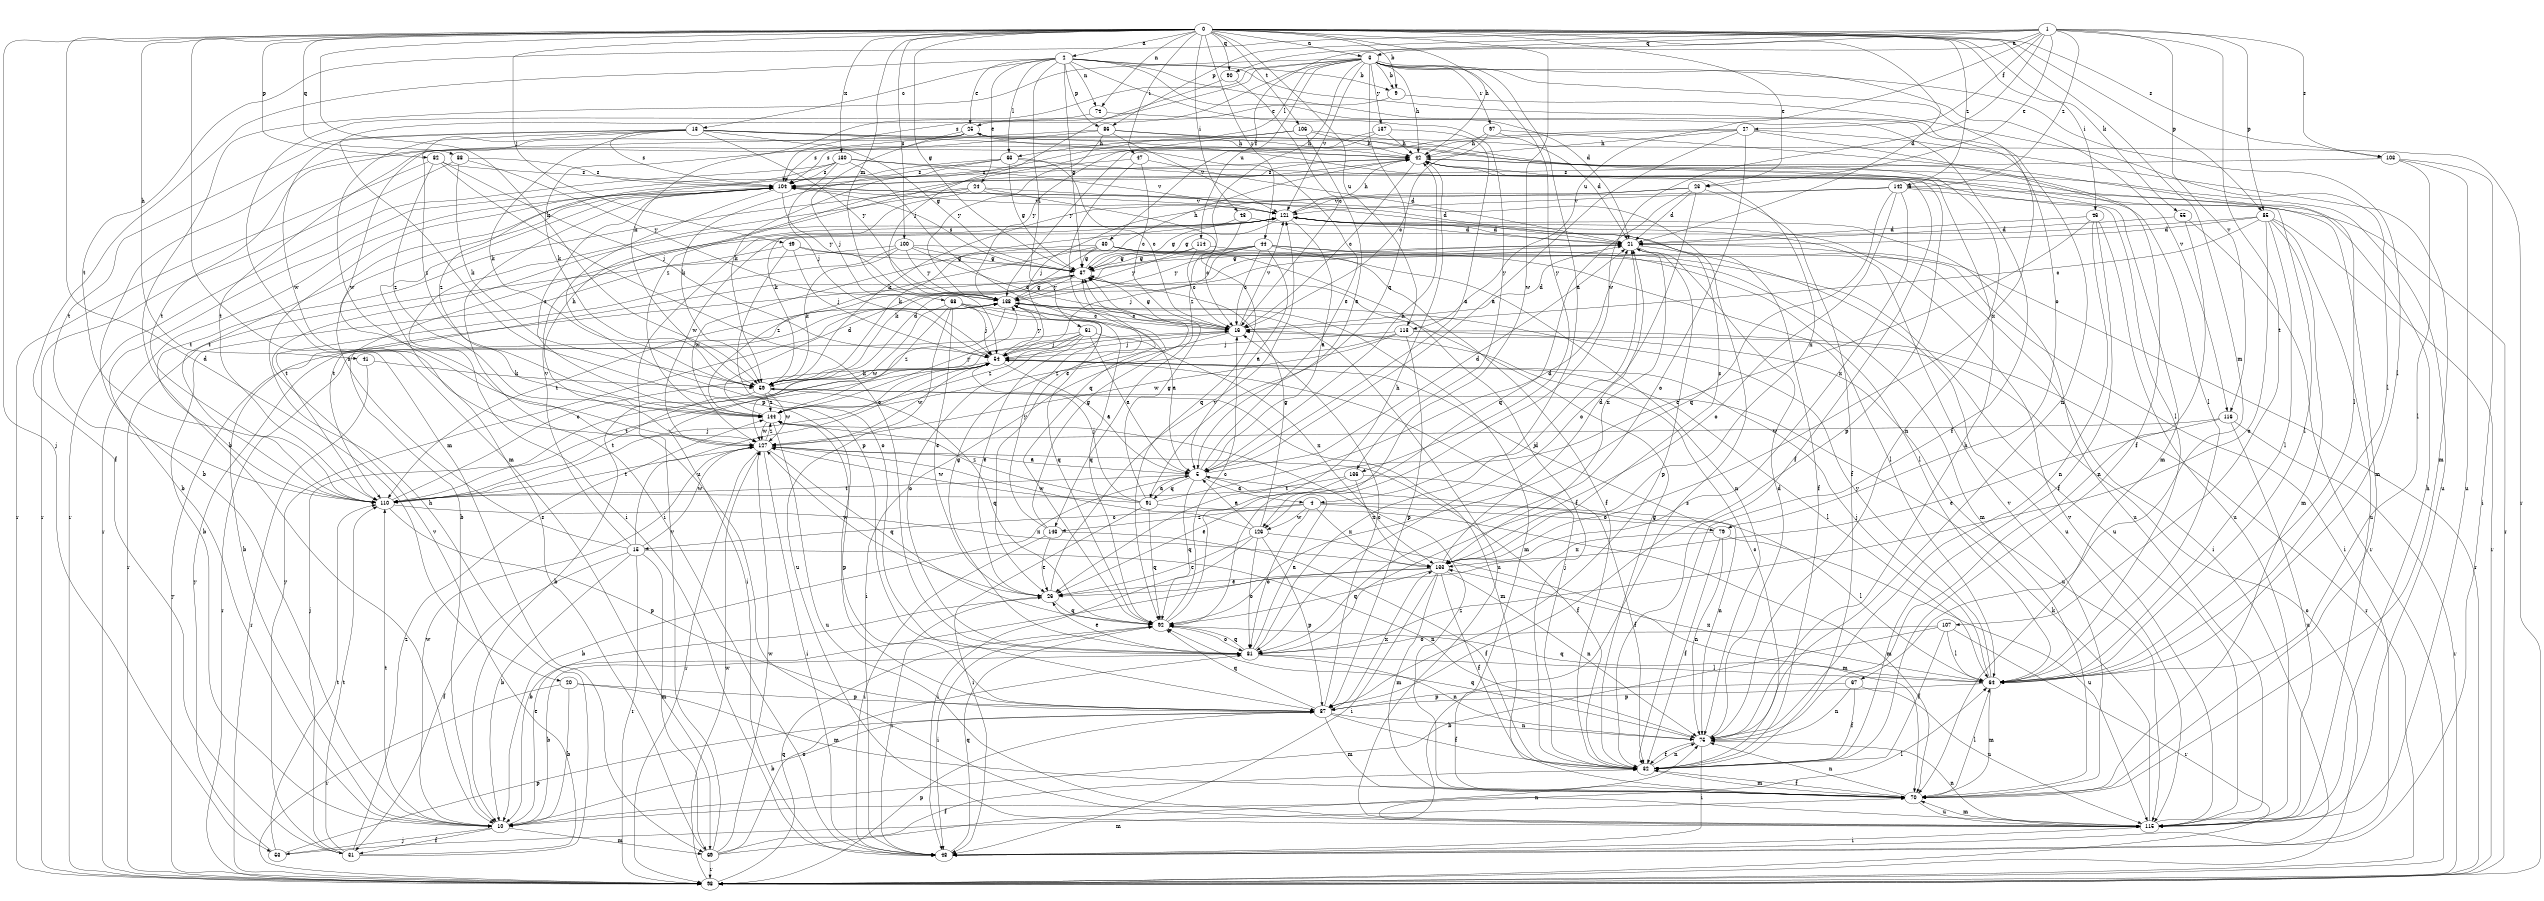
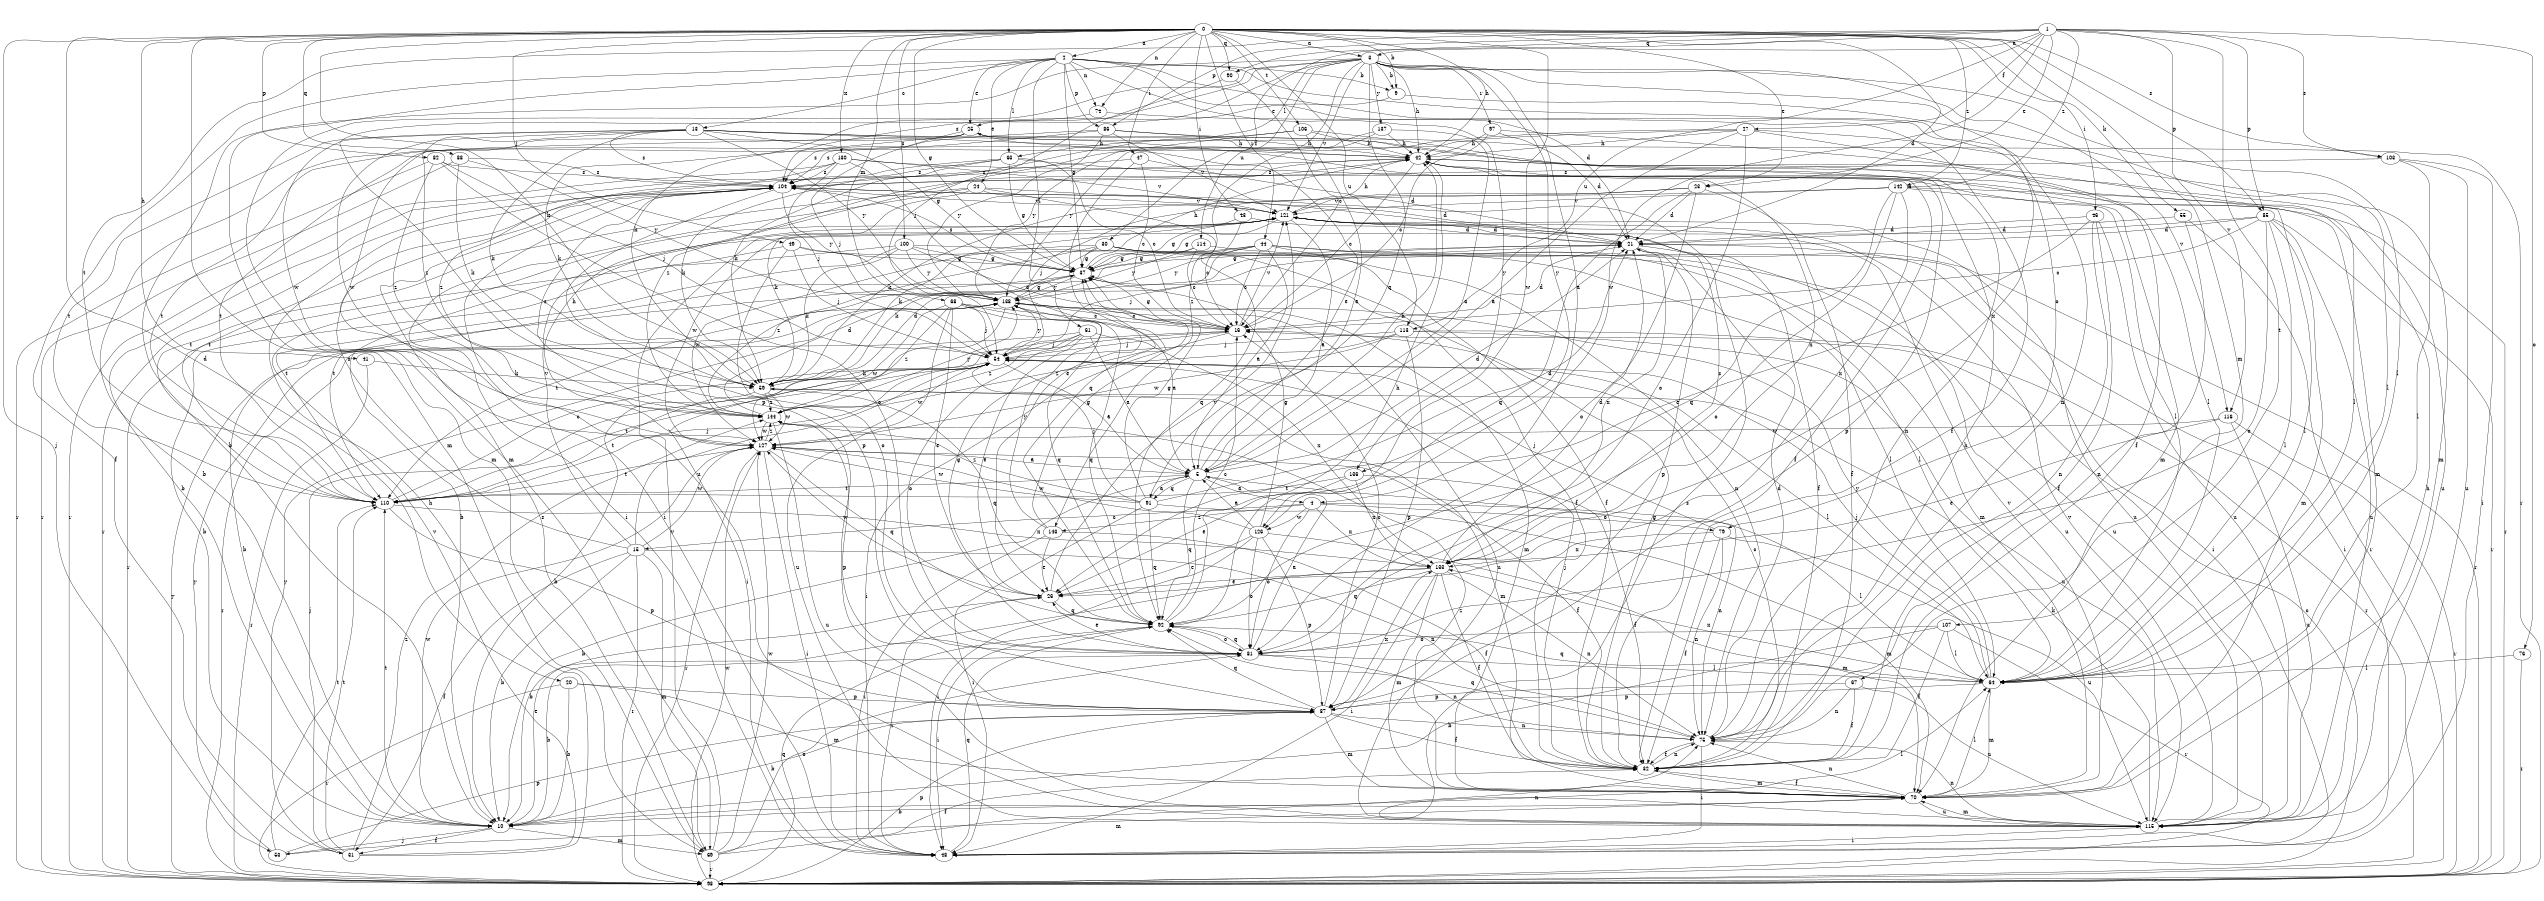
none -> (229, 197)
(1478, 471) -> none
none -> (2522, 654)
none -> (1383, 806)
